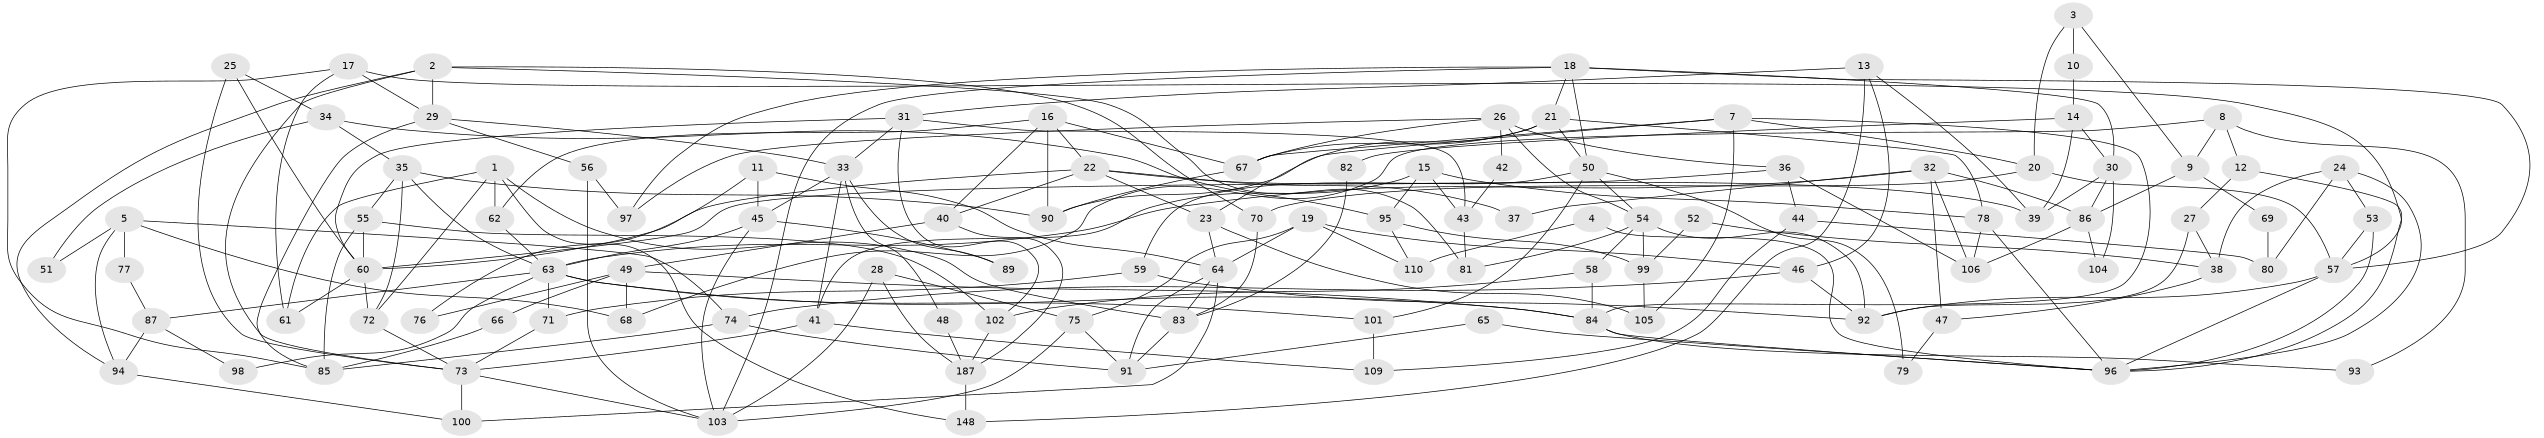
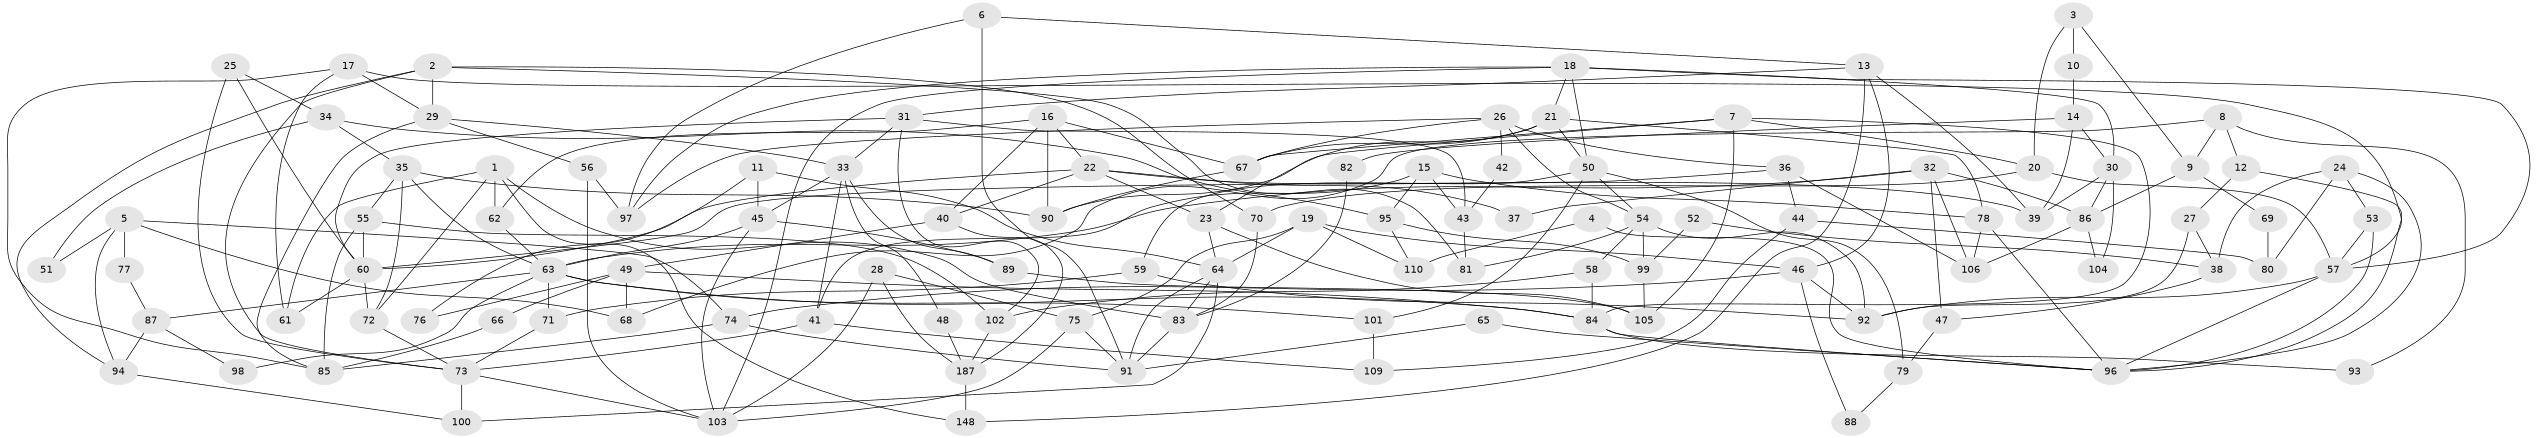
none -> (982, 16)
none -> (1329, 289)
none -> (1851, 423)
